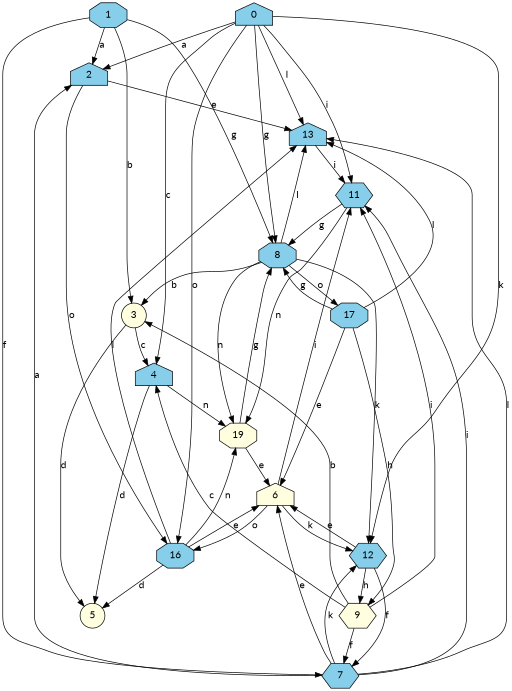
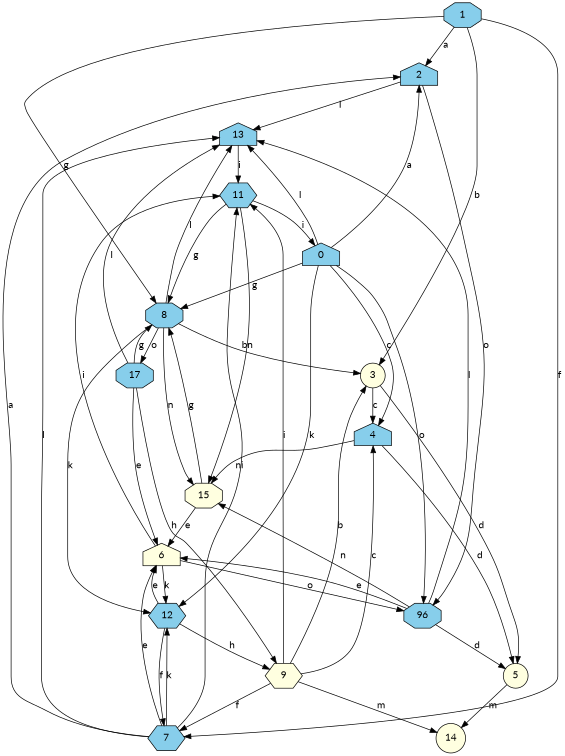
(318, 95) -> (285, 216)
(214, 105) -> (340, 105)
(238, 436) -> (204, 496)
(175, 556) -> (423, 616)
none -> (451, 738)
